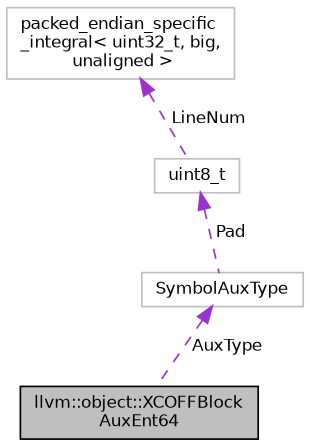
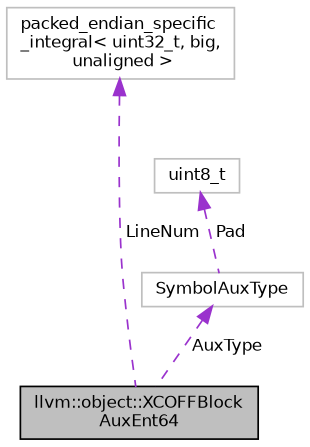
(169, 126) -> (121, 242)
